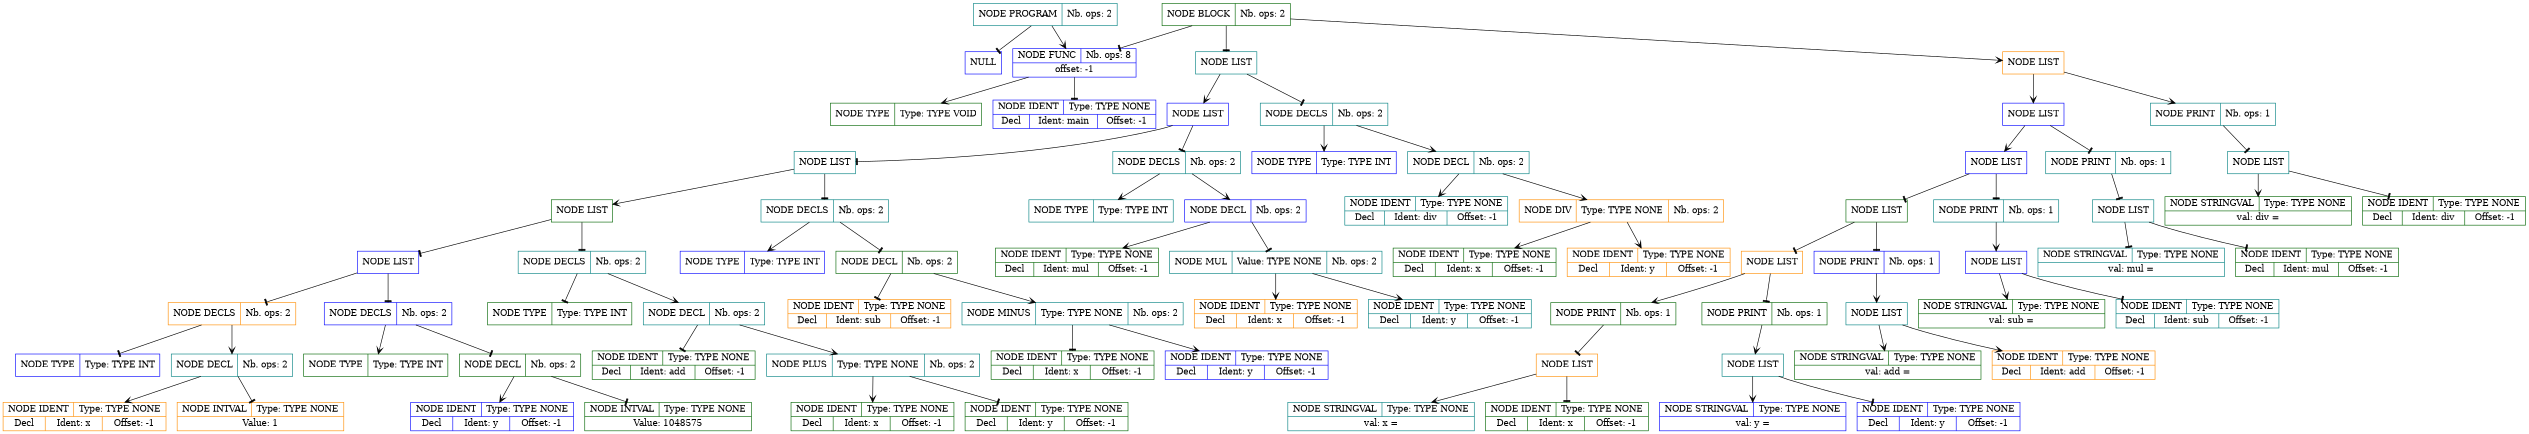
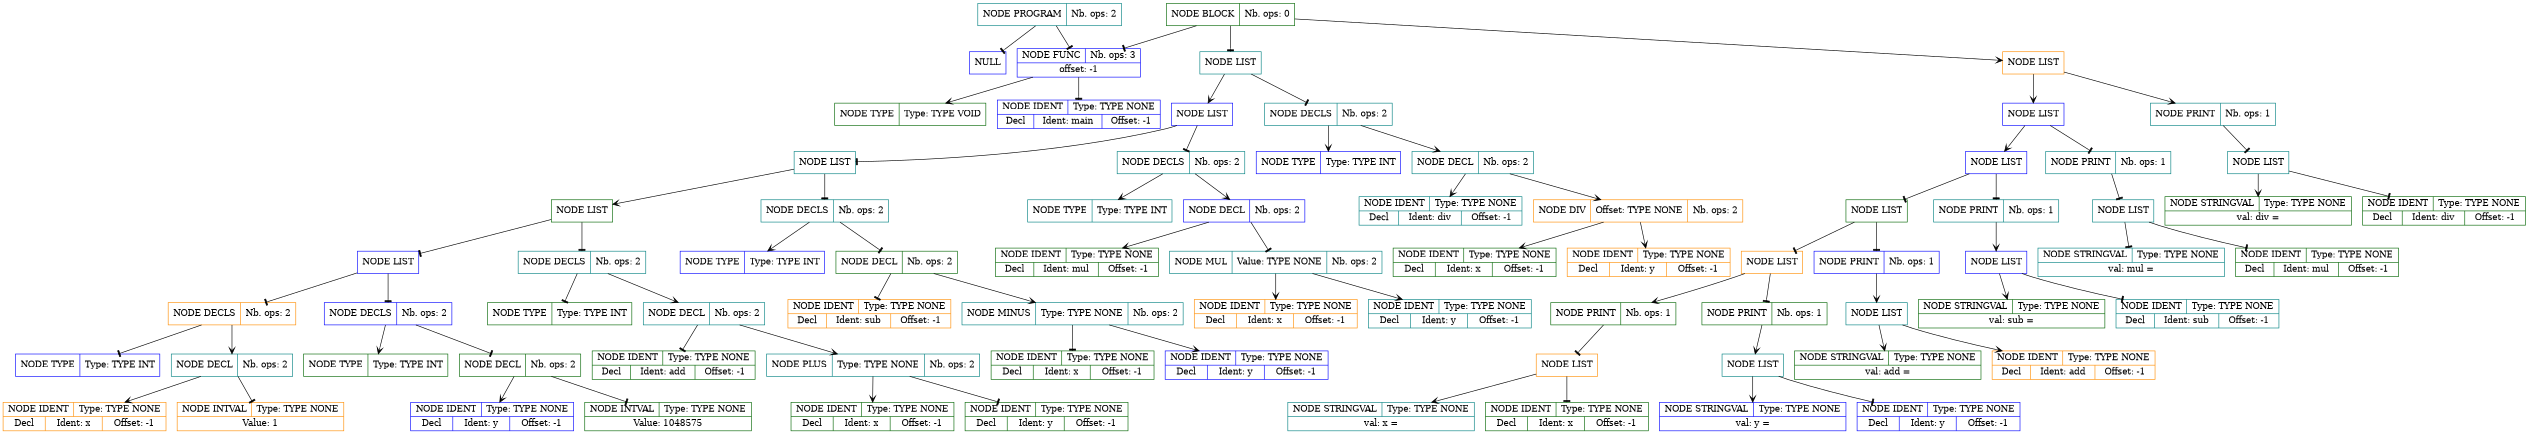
(1263, 14) -> (1267, 14)
(1057, 35) -> (1062, 36)
(1108, 55) -> (1113, 55)
(1622, 211) -> (1639, 211)
